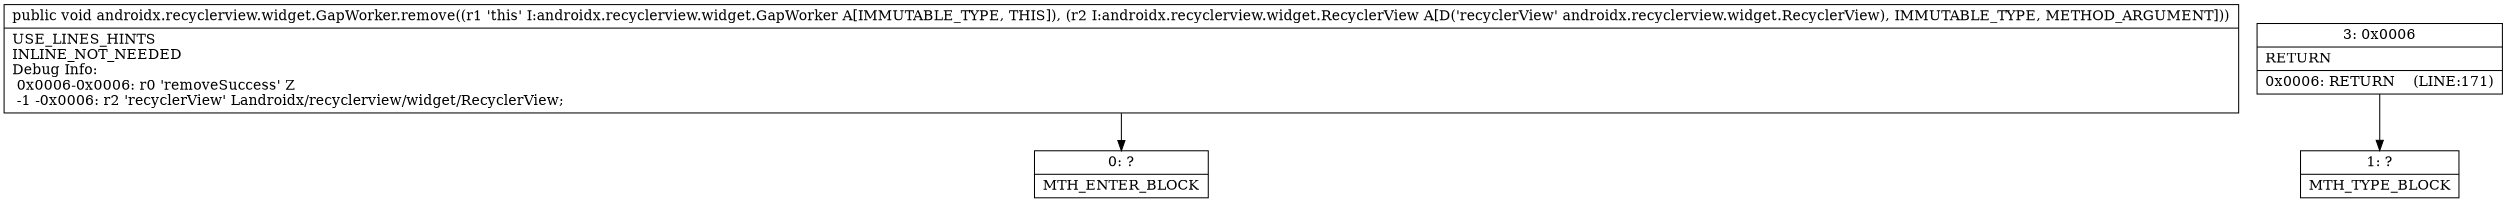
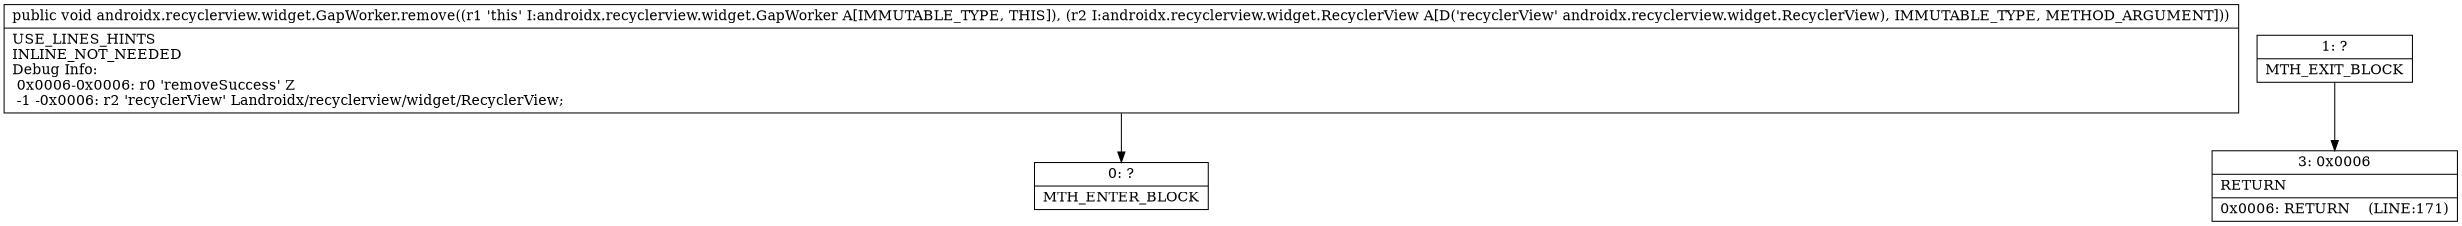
(2380, 117) -> (2335, 111)
(2380, 186) -> (2335, 70)
